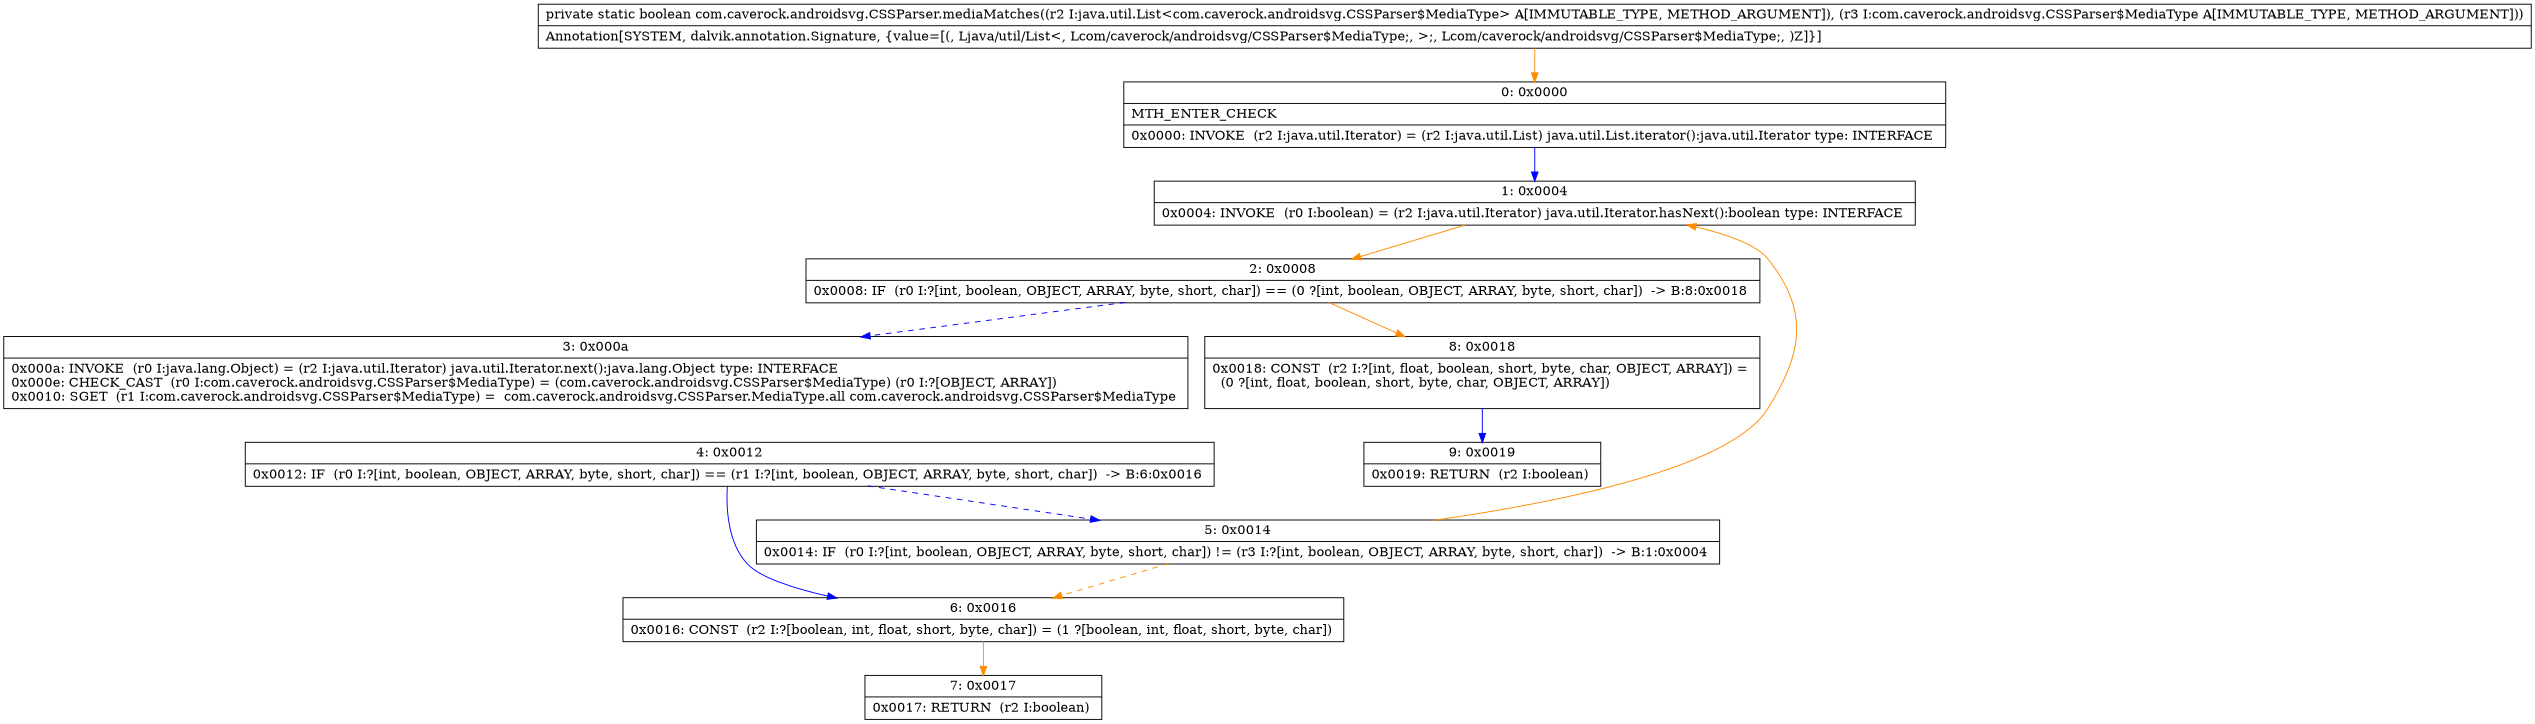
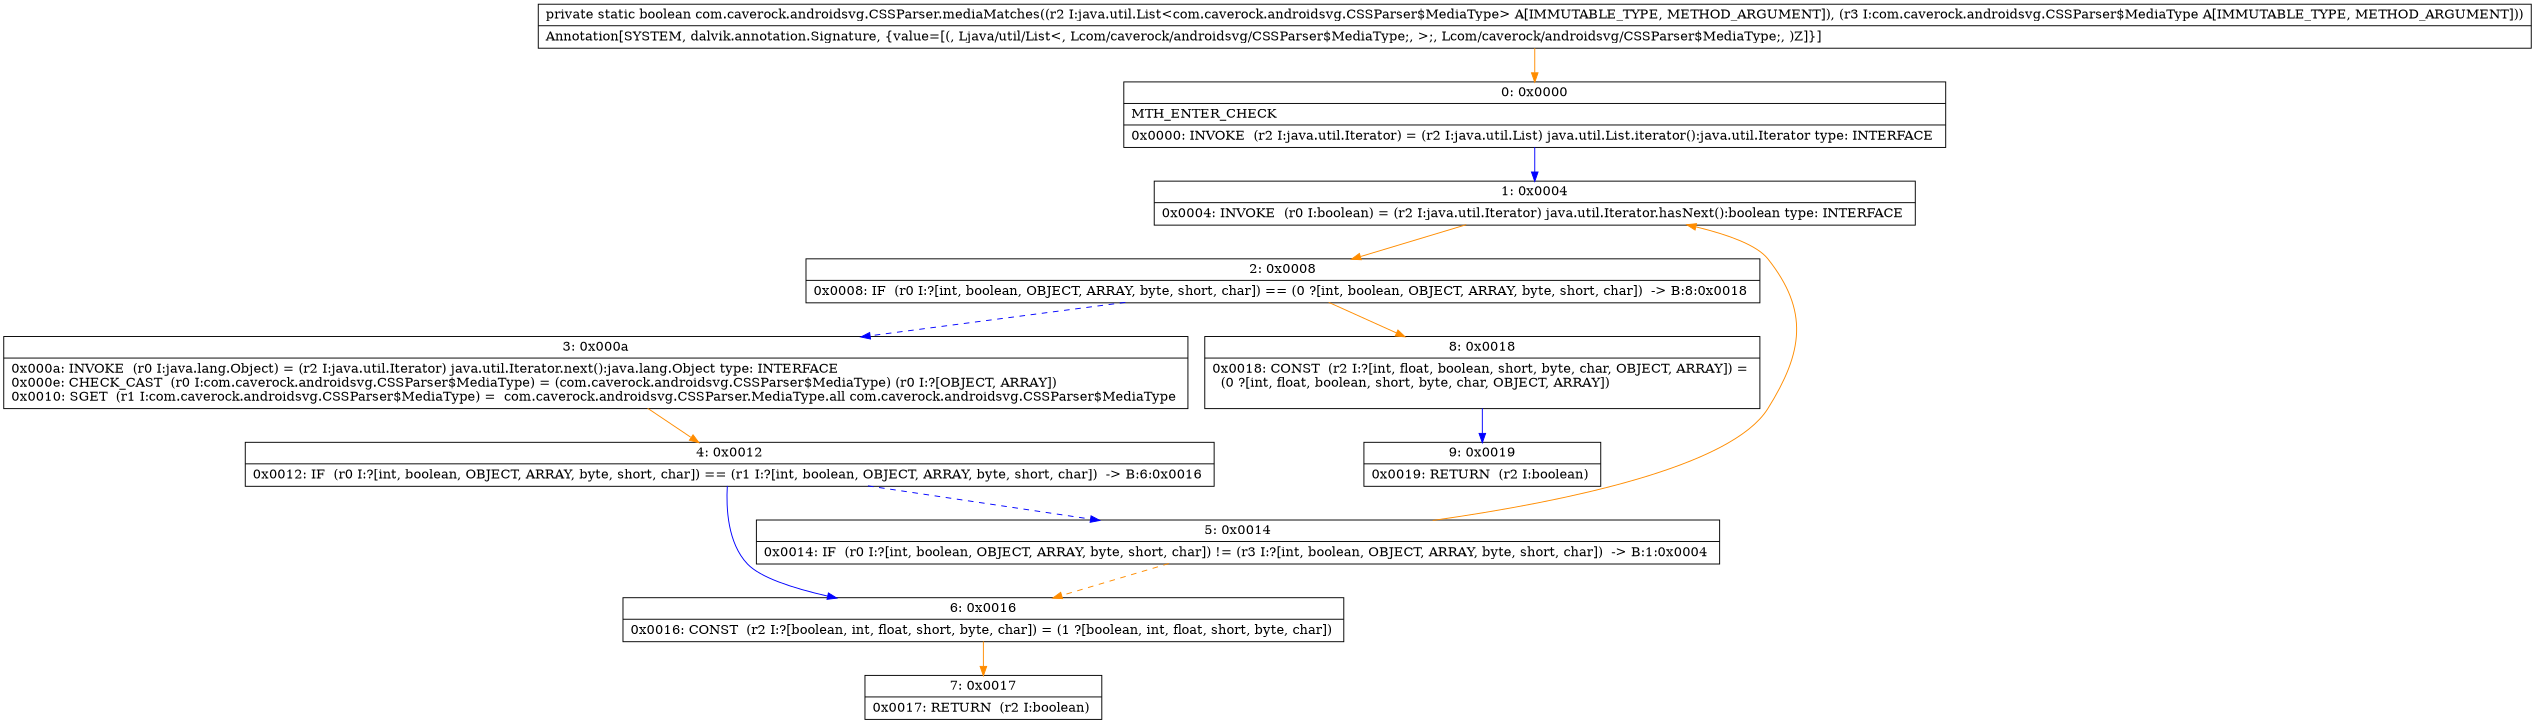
none -> (669, 423)
